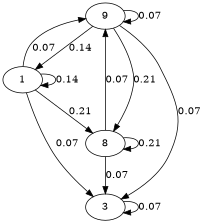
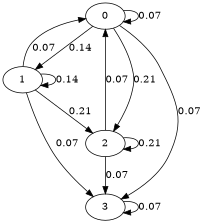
(105, 16) -> (105, 16)
(105, 143) -> (105, 143)
